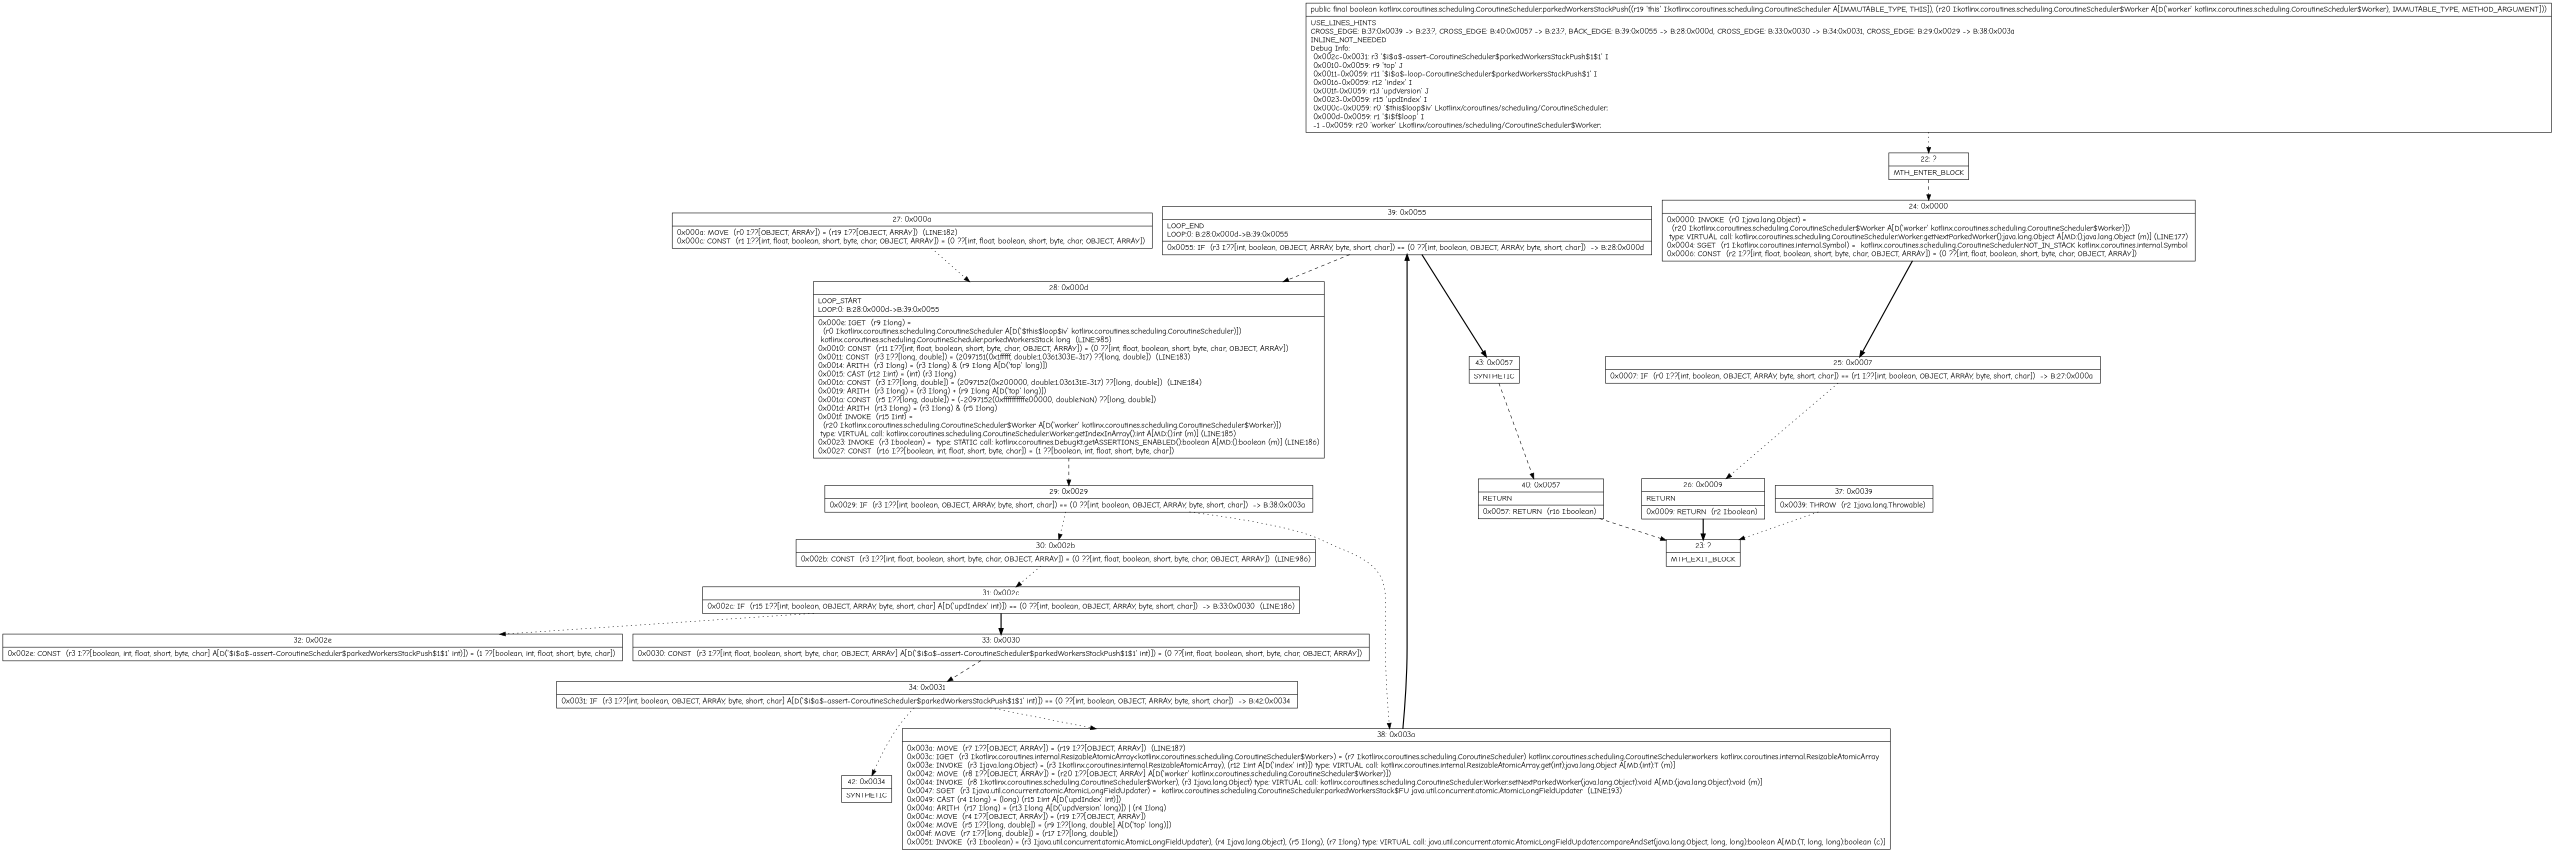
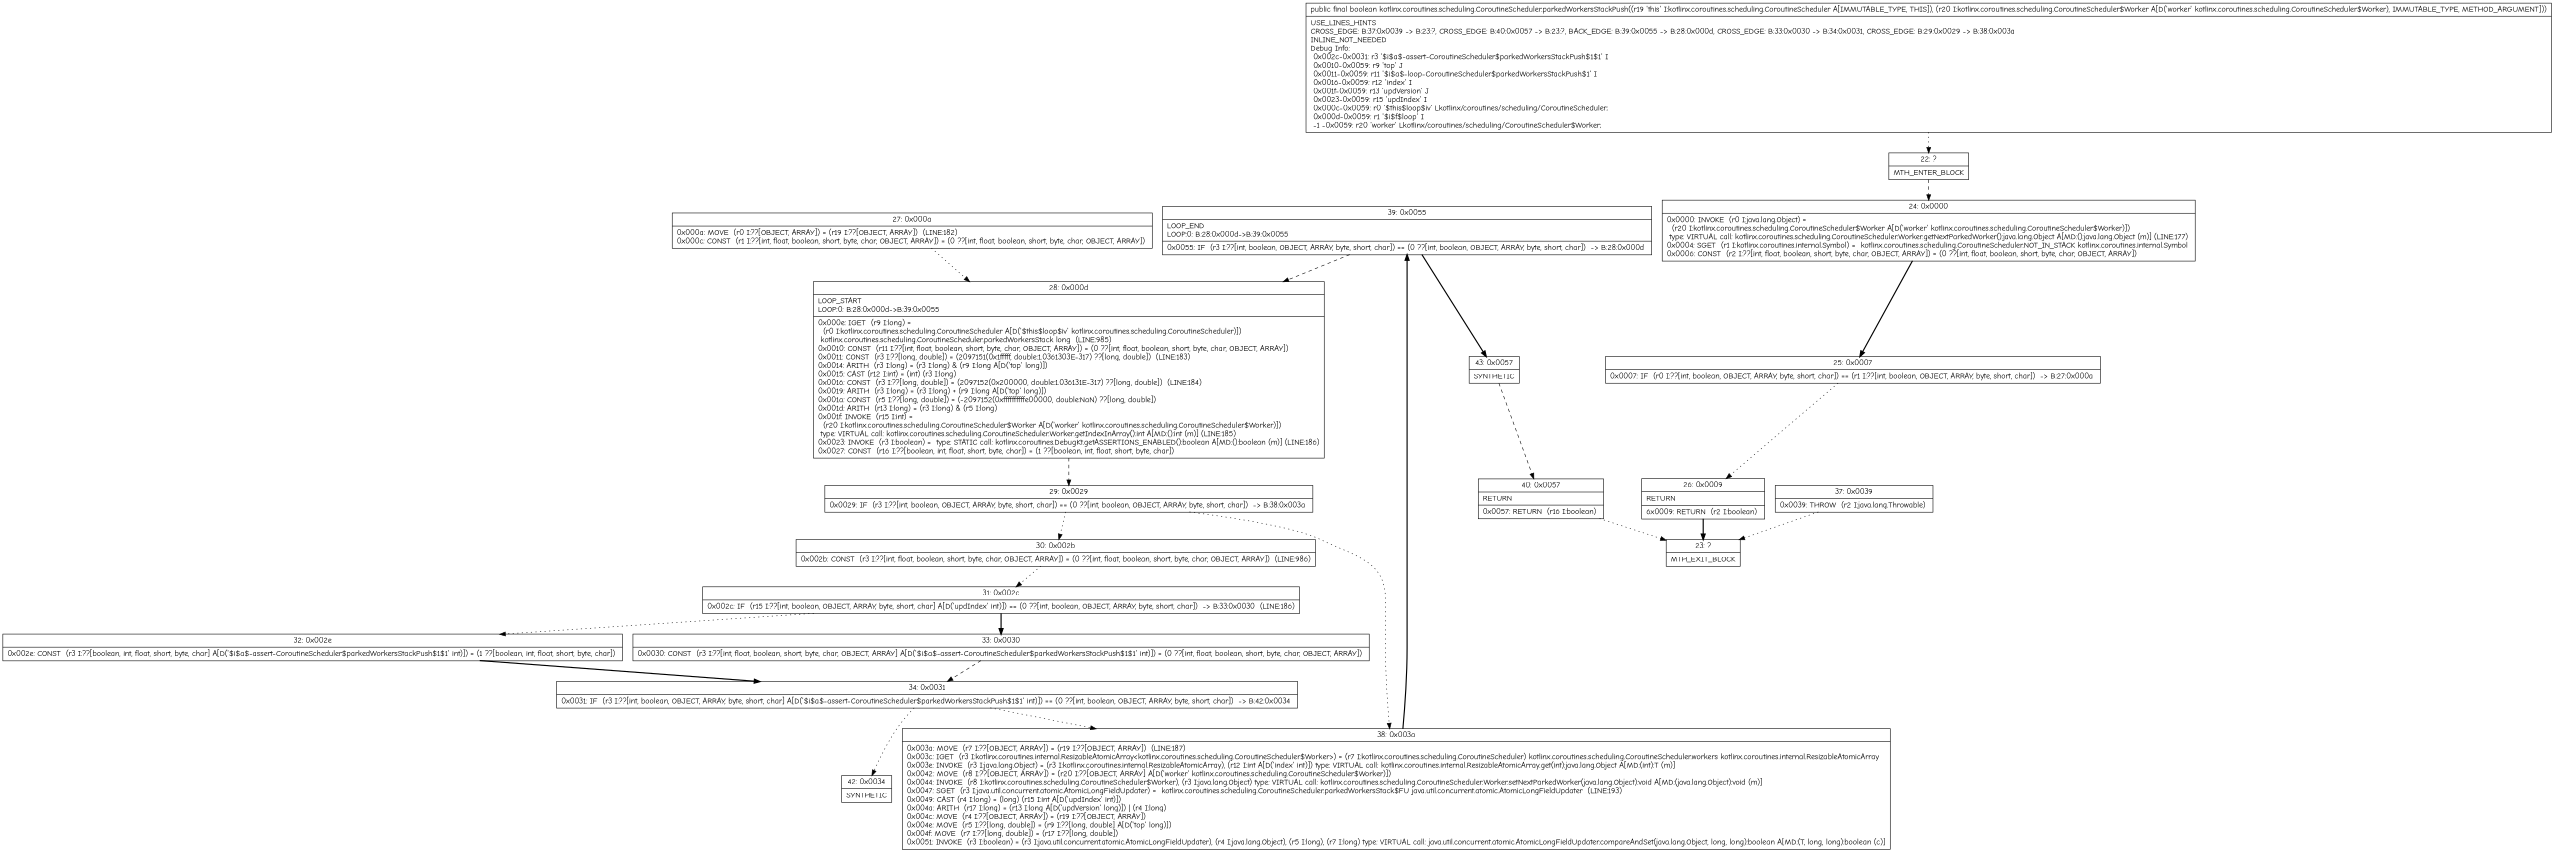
(1703, 512) -> (1703, 512)
(1630, 529) -> (1630, 529)
none -> (617, 671)
